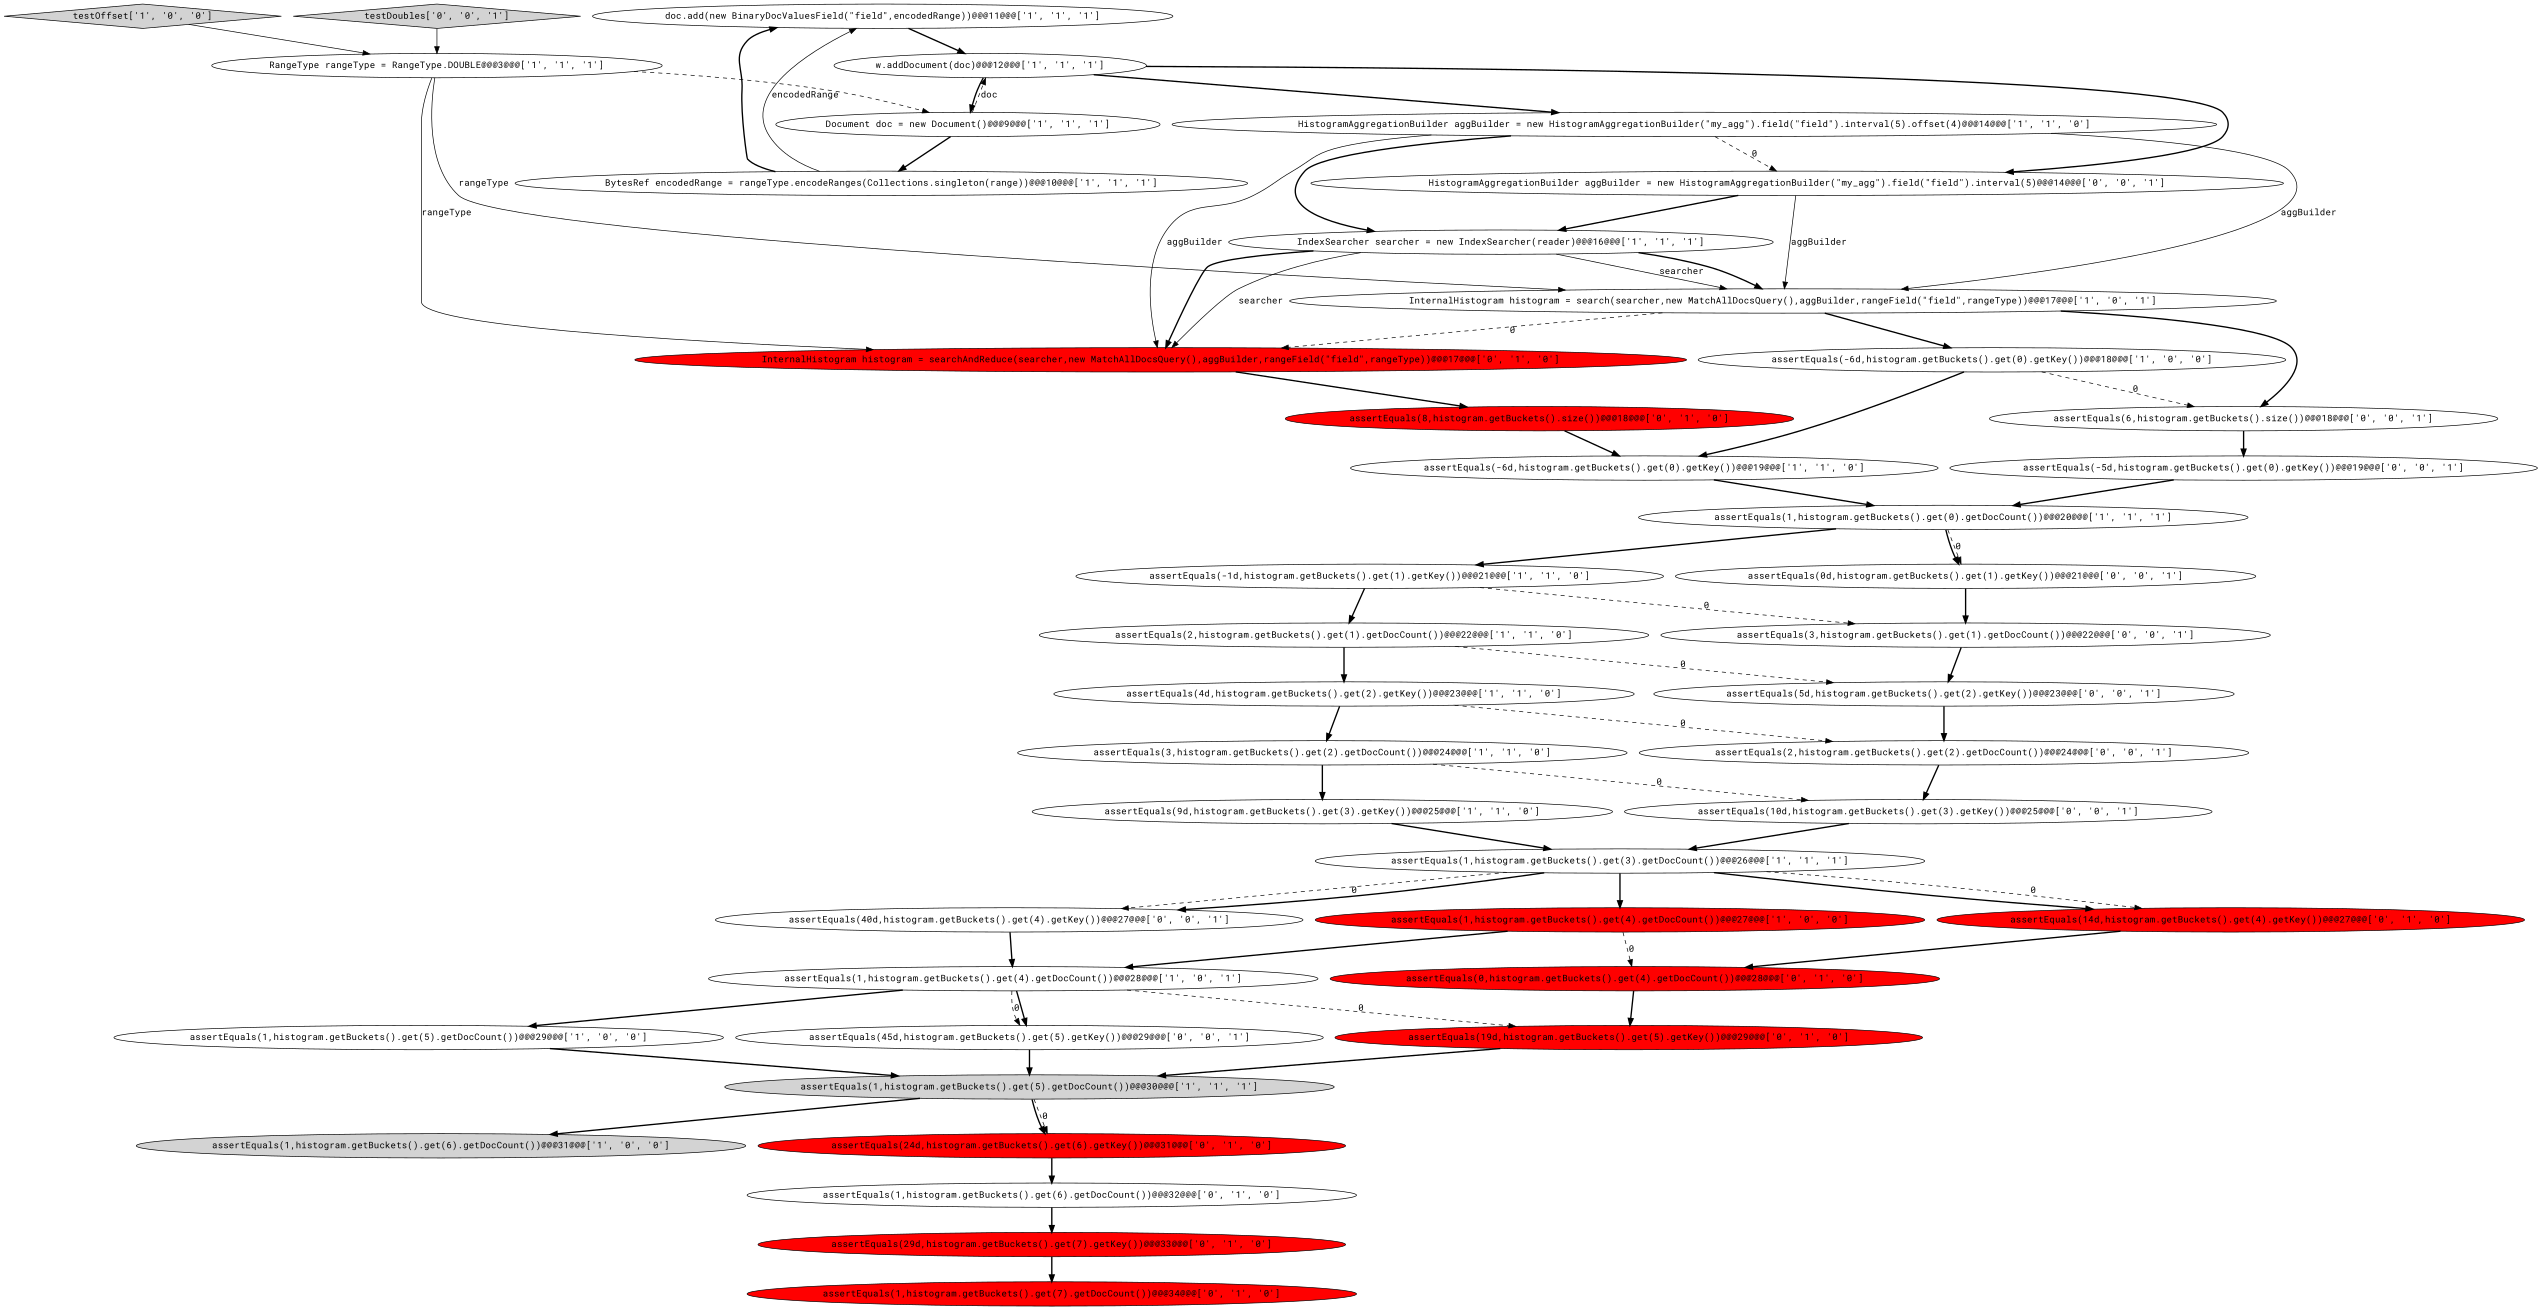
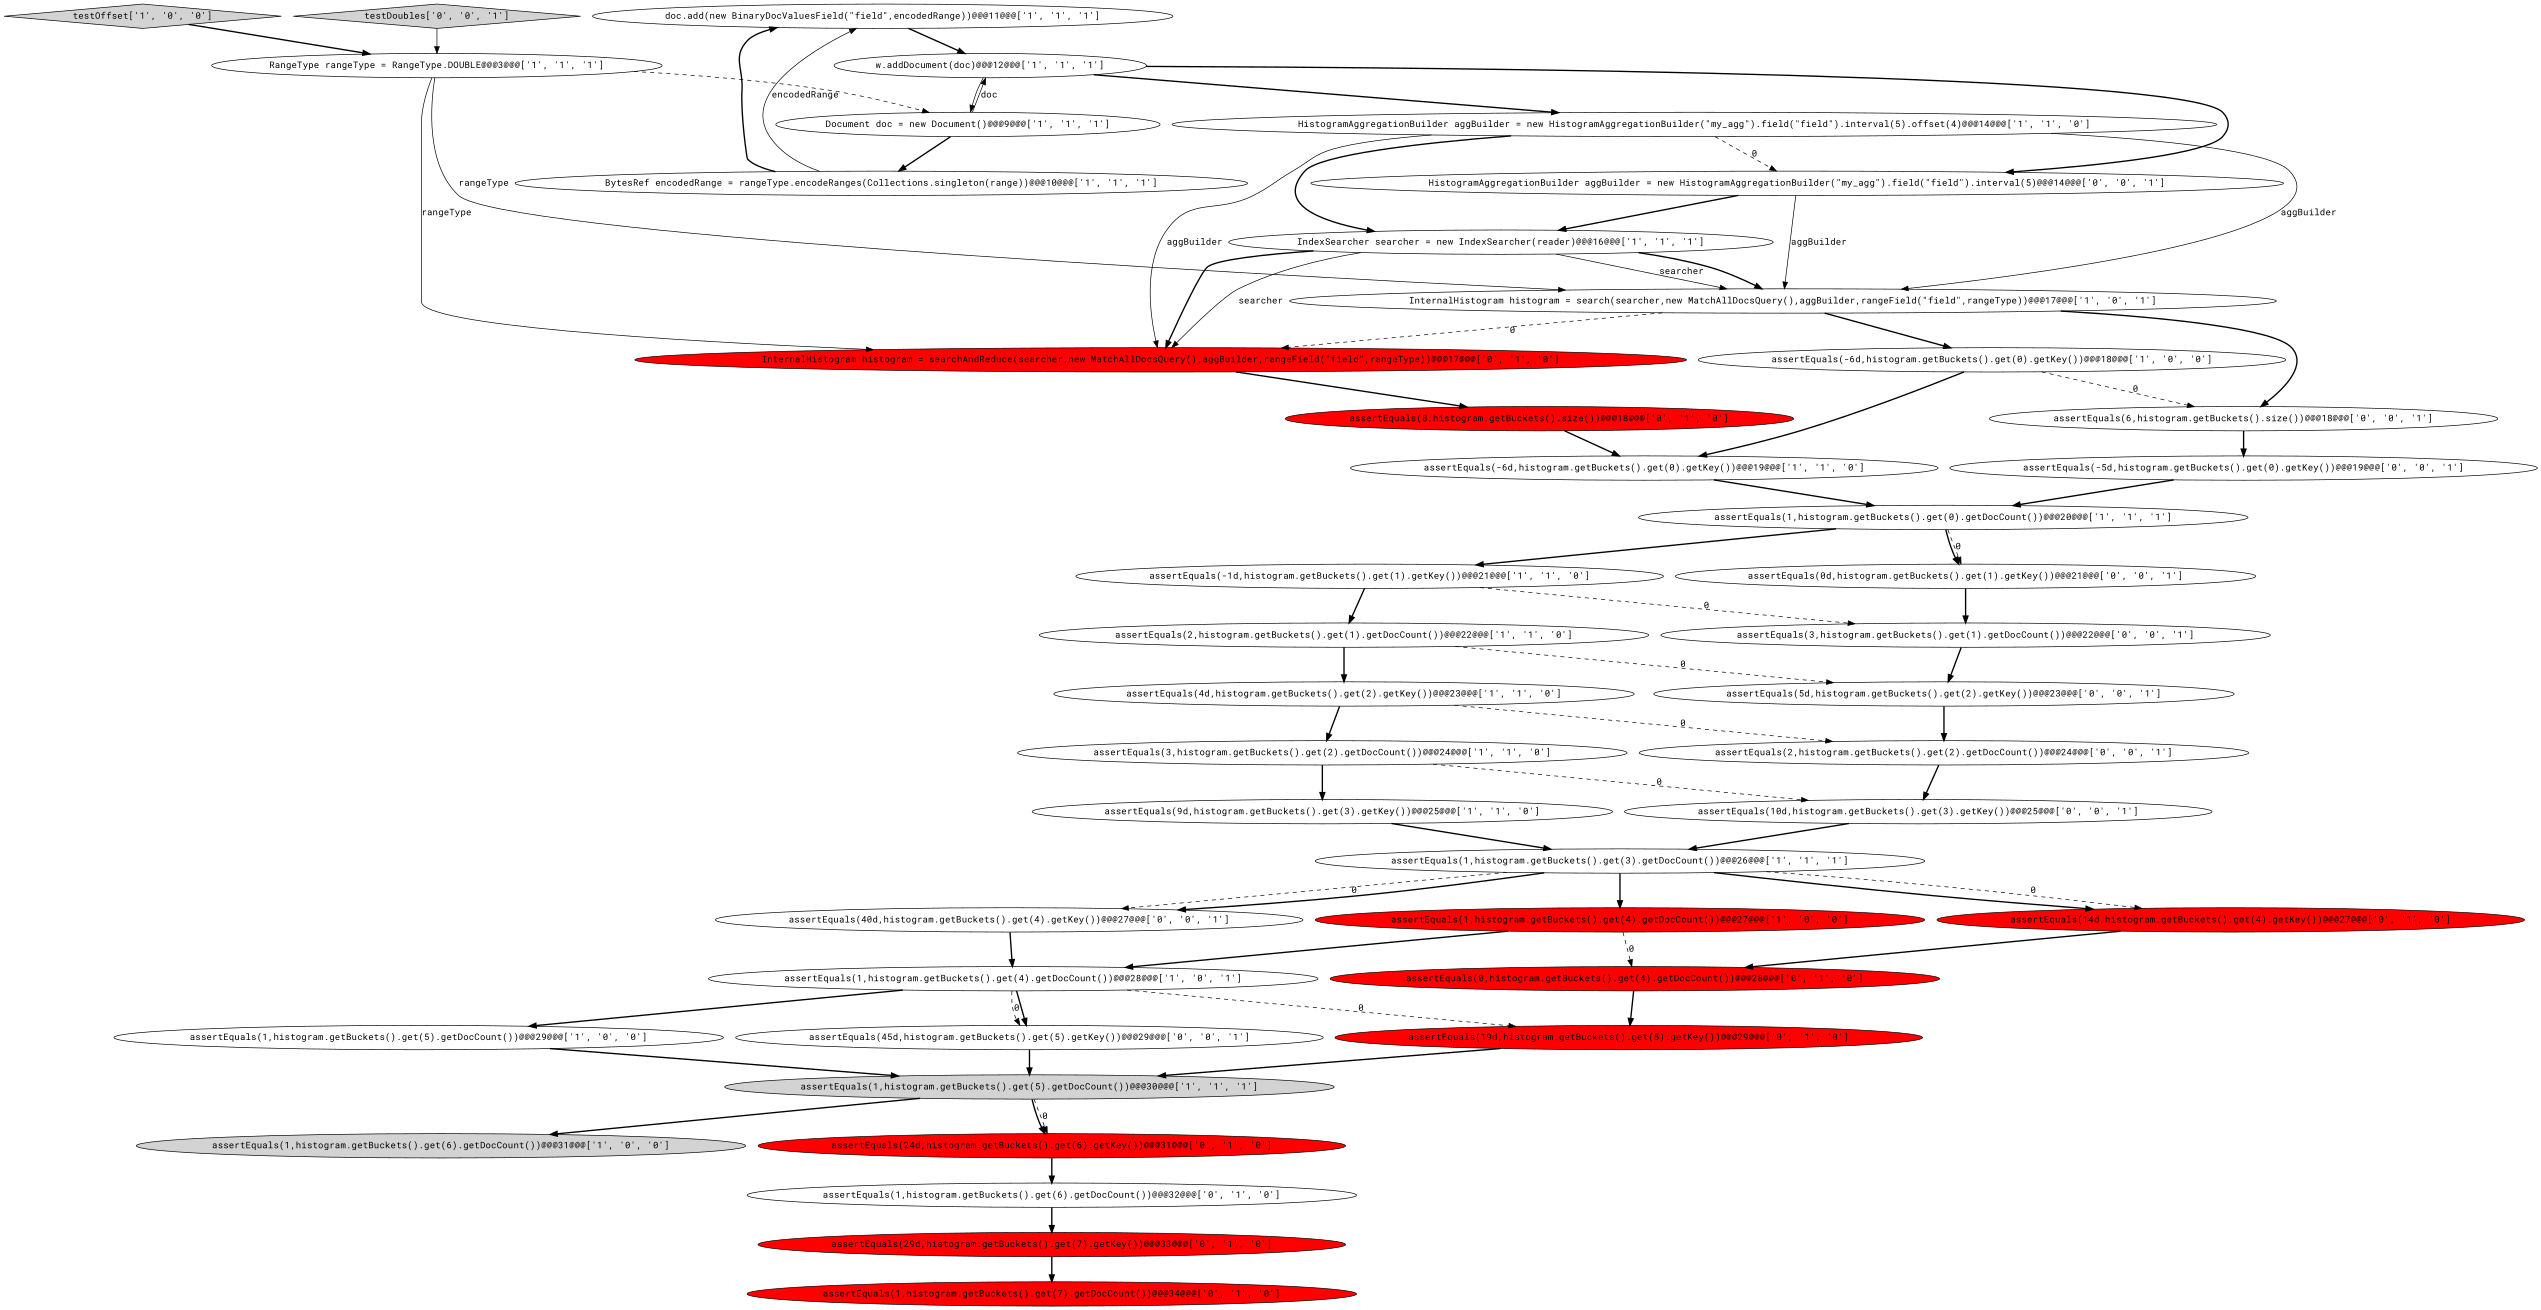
(276, 39) -> (276, 39)
(977, 91) -> (977, 91)
(978, 98) -> (978, 98)
